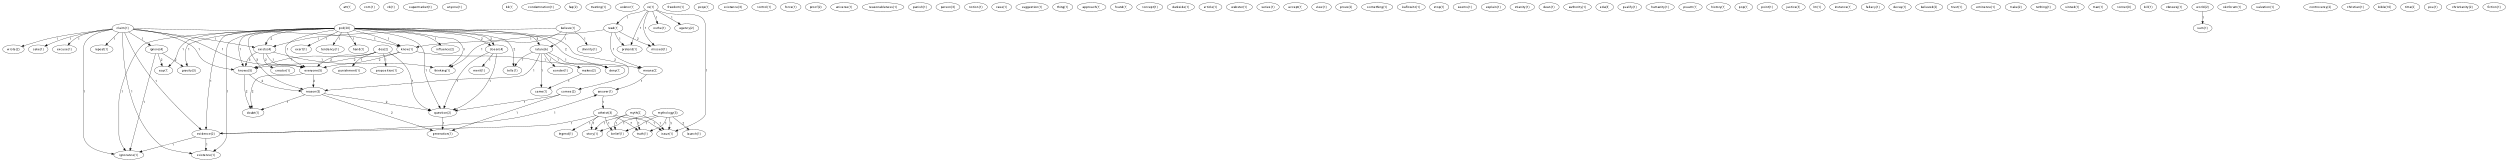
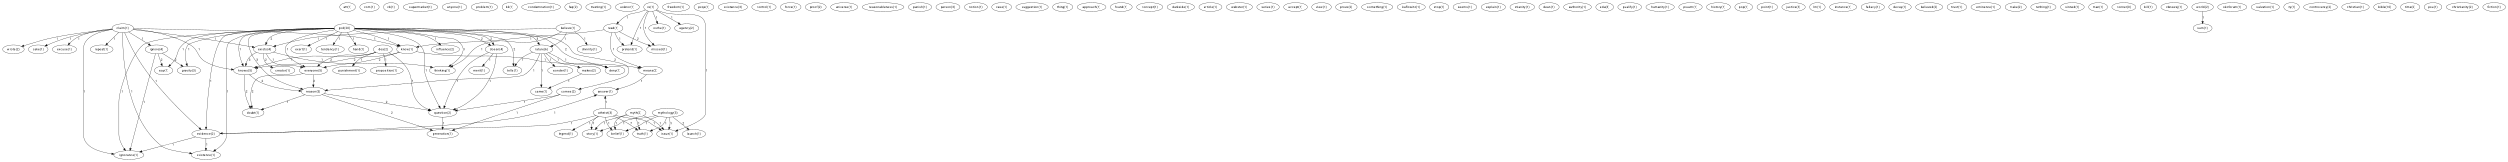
none -> (484, 7)
none -> (2292, 7)
(213, 49) -> none
(602, 101) -> (605, 103)
